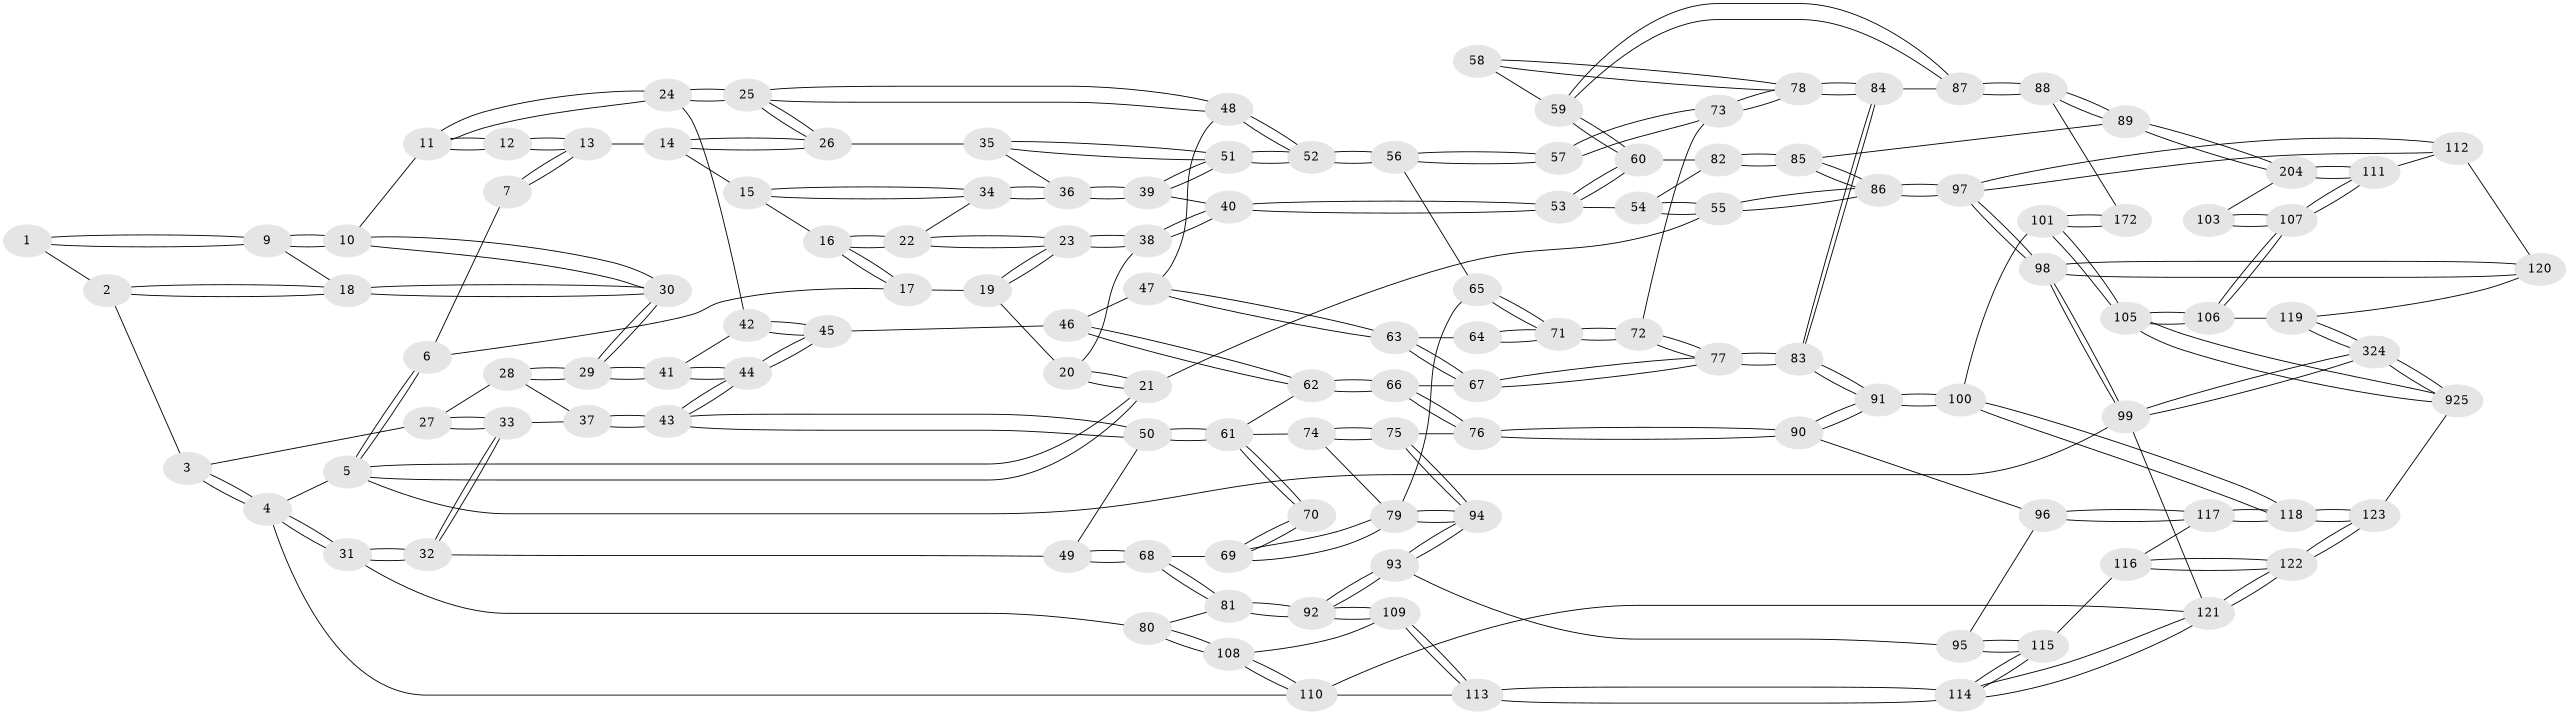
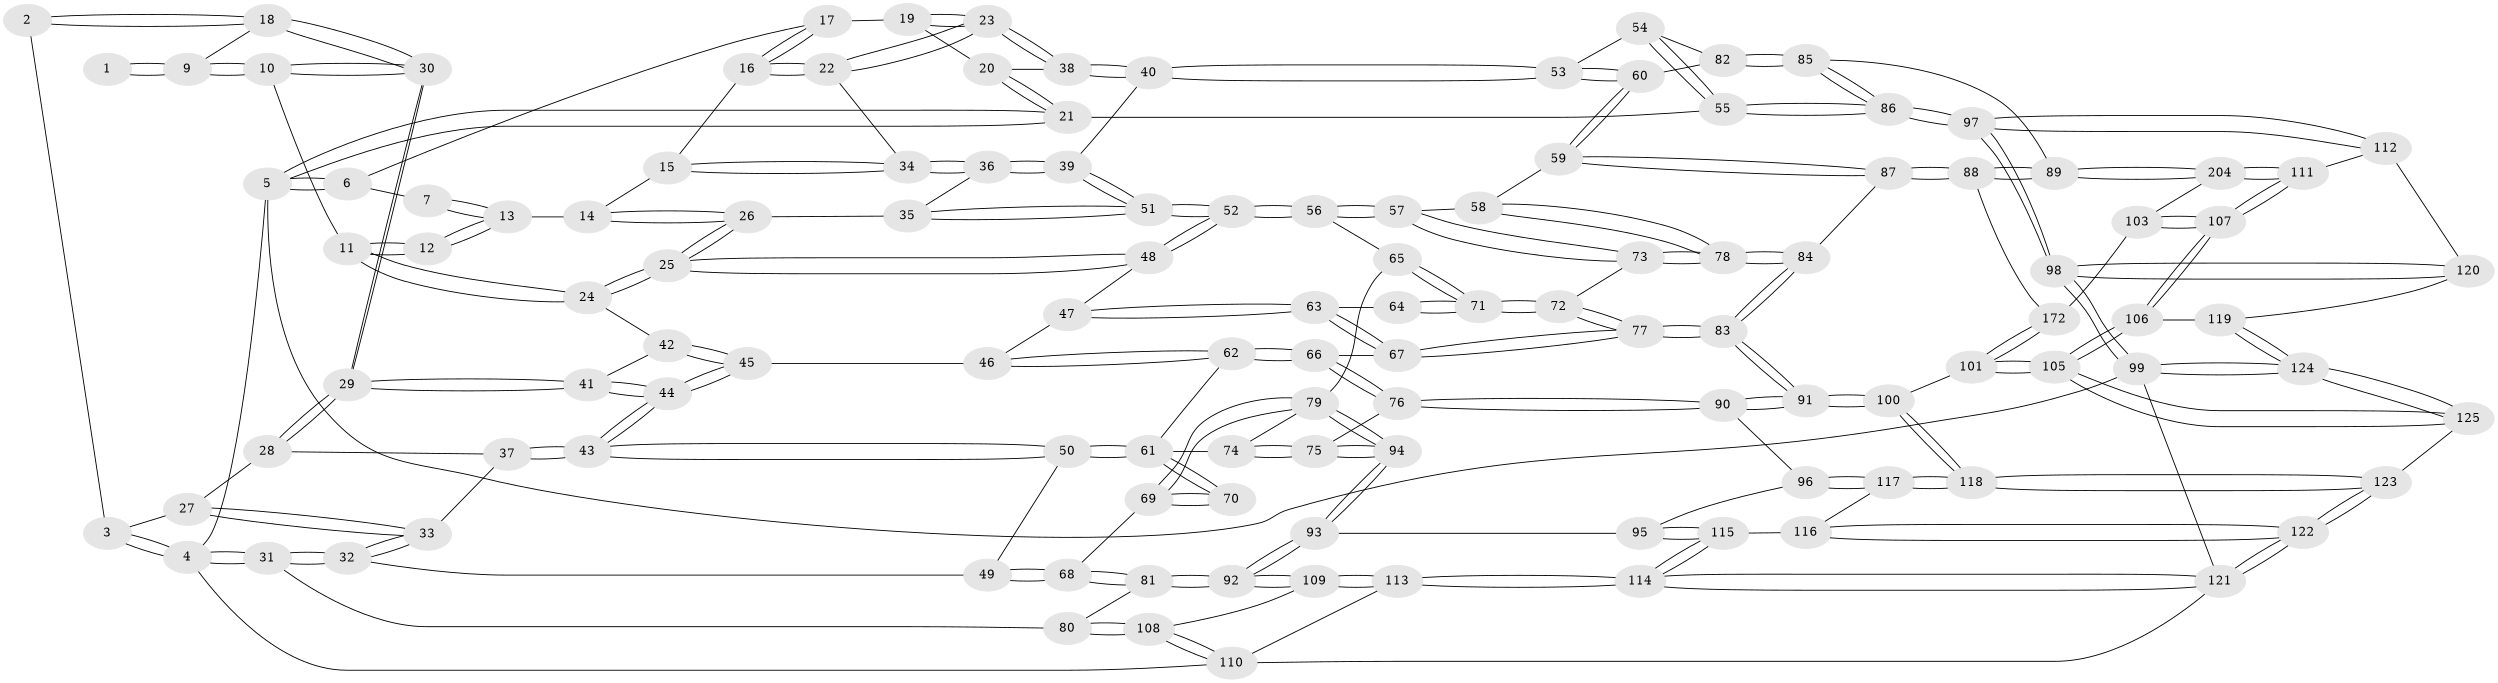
none -> (1438, 210)
(68, 266) -> none
none -> (2099, 272)
(2375, 352) -> (2303, 369)
(2457, 401) -> (2469, 419)
